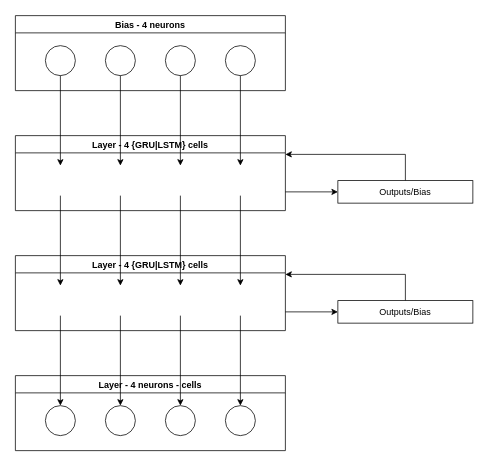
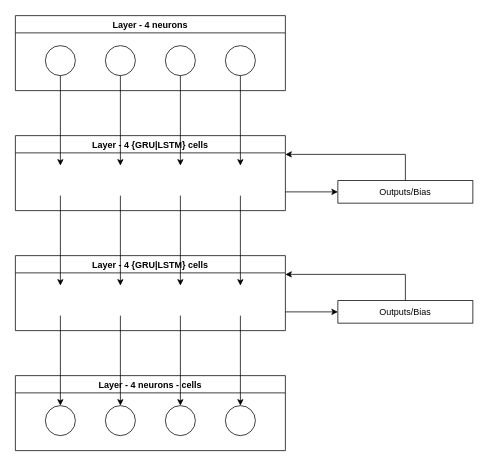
(150, 24) -> (150, 24)
